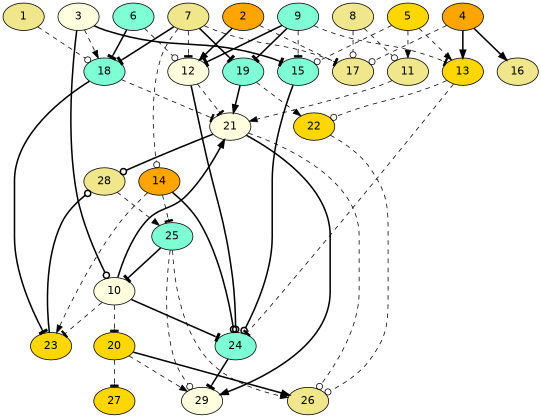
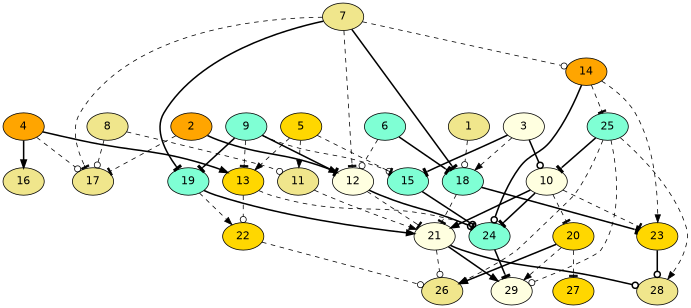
(139, 209) -> (673, 199)
